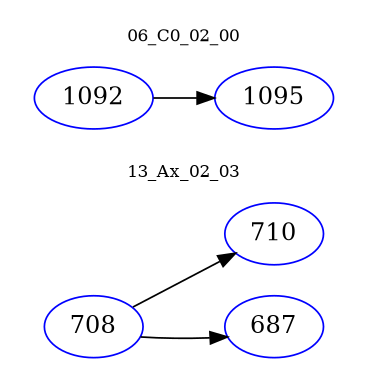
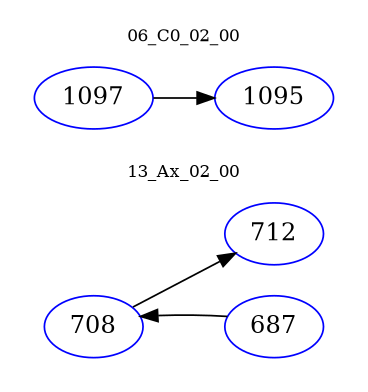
(94, 98) -> (94, 98)
(184, 173) -> (184, 173)
(274, 234) -> (274, 234)
(175, 338) -> (193, 315)
